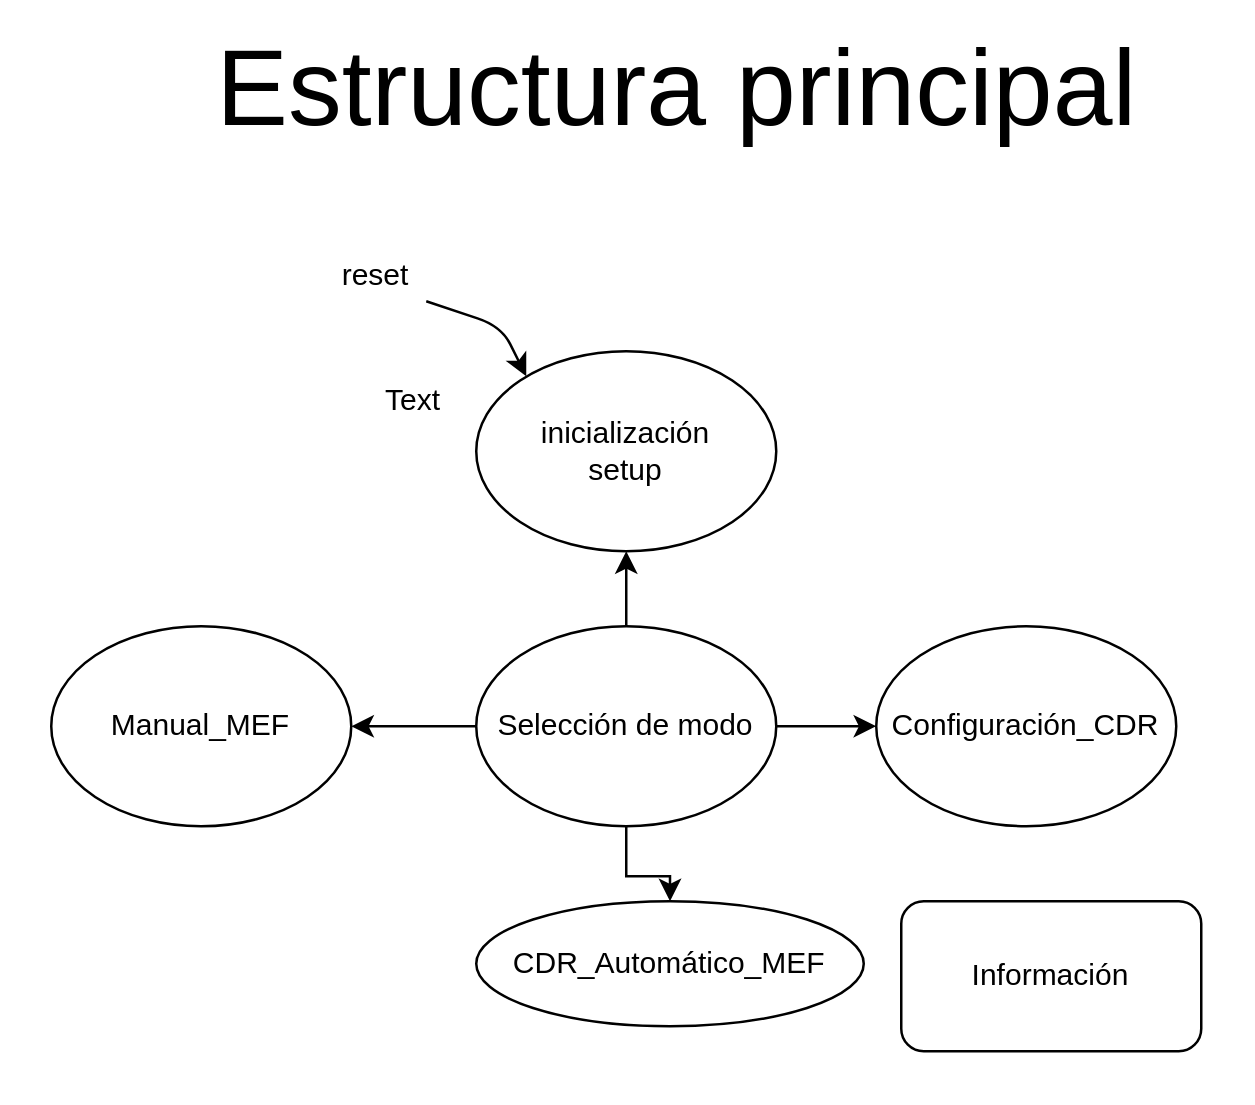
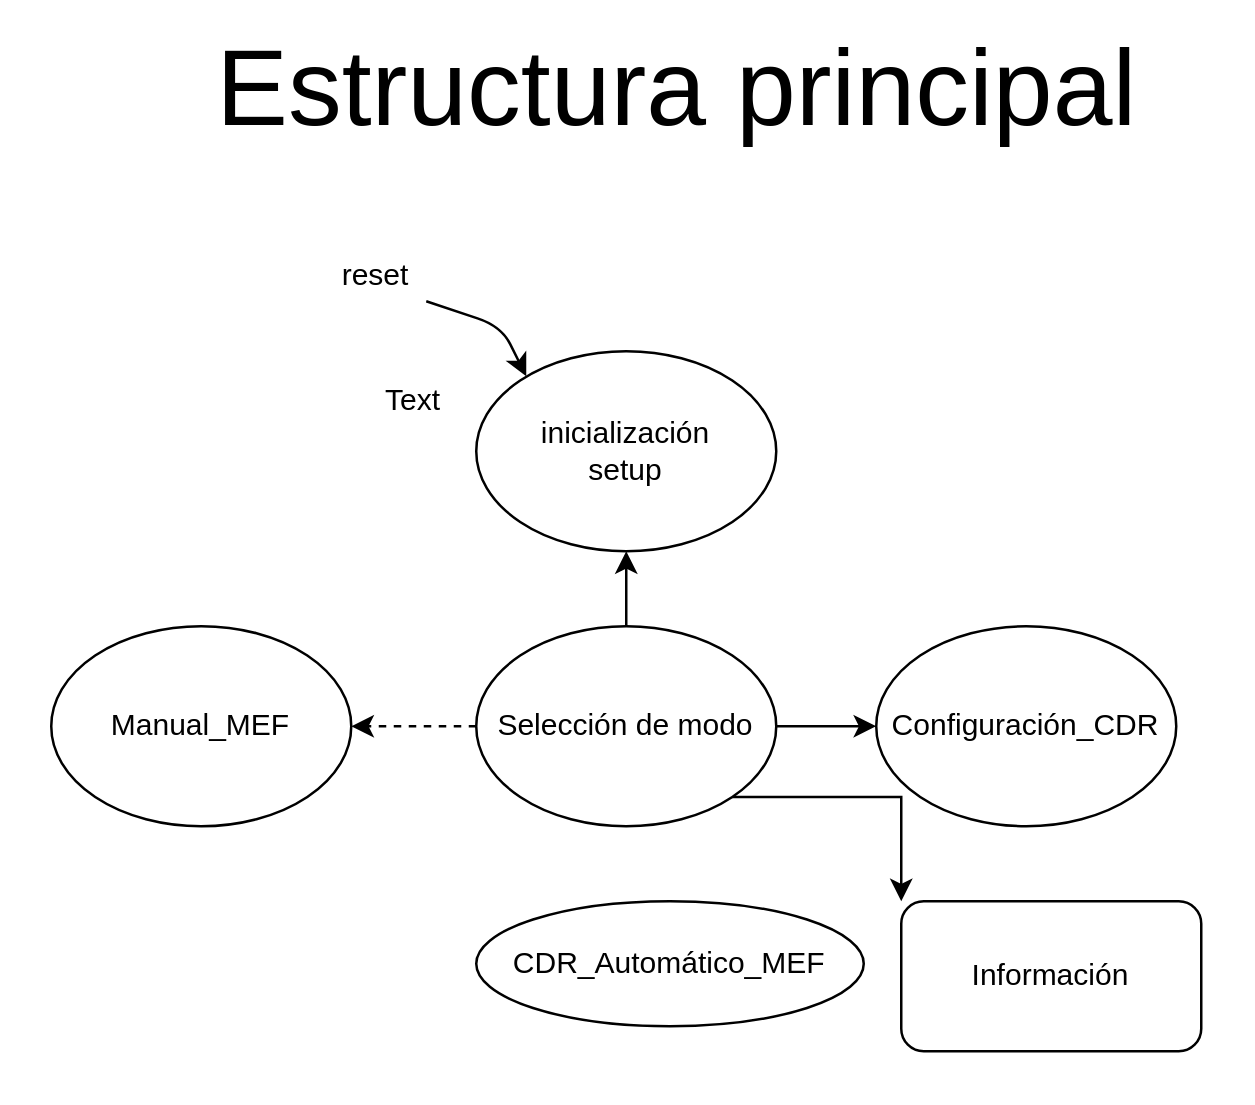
(420, 726) -> (420, 726)
none -> (861, 797)
(627, 876) -> none
